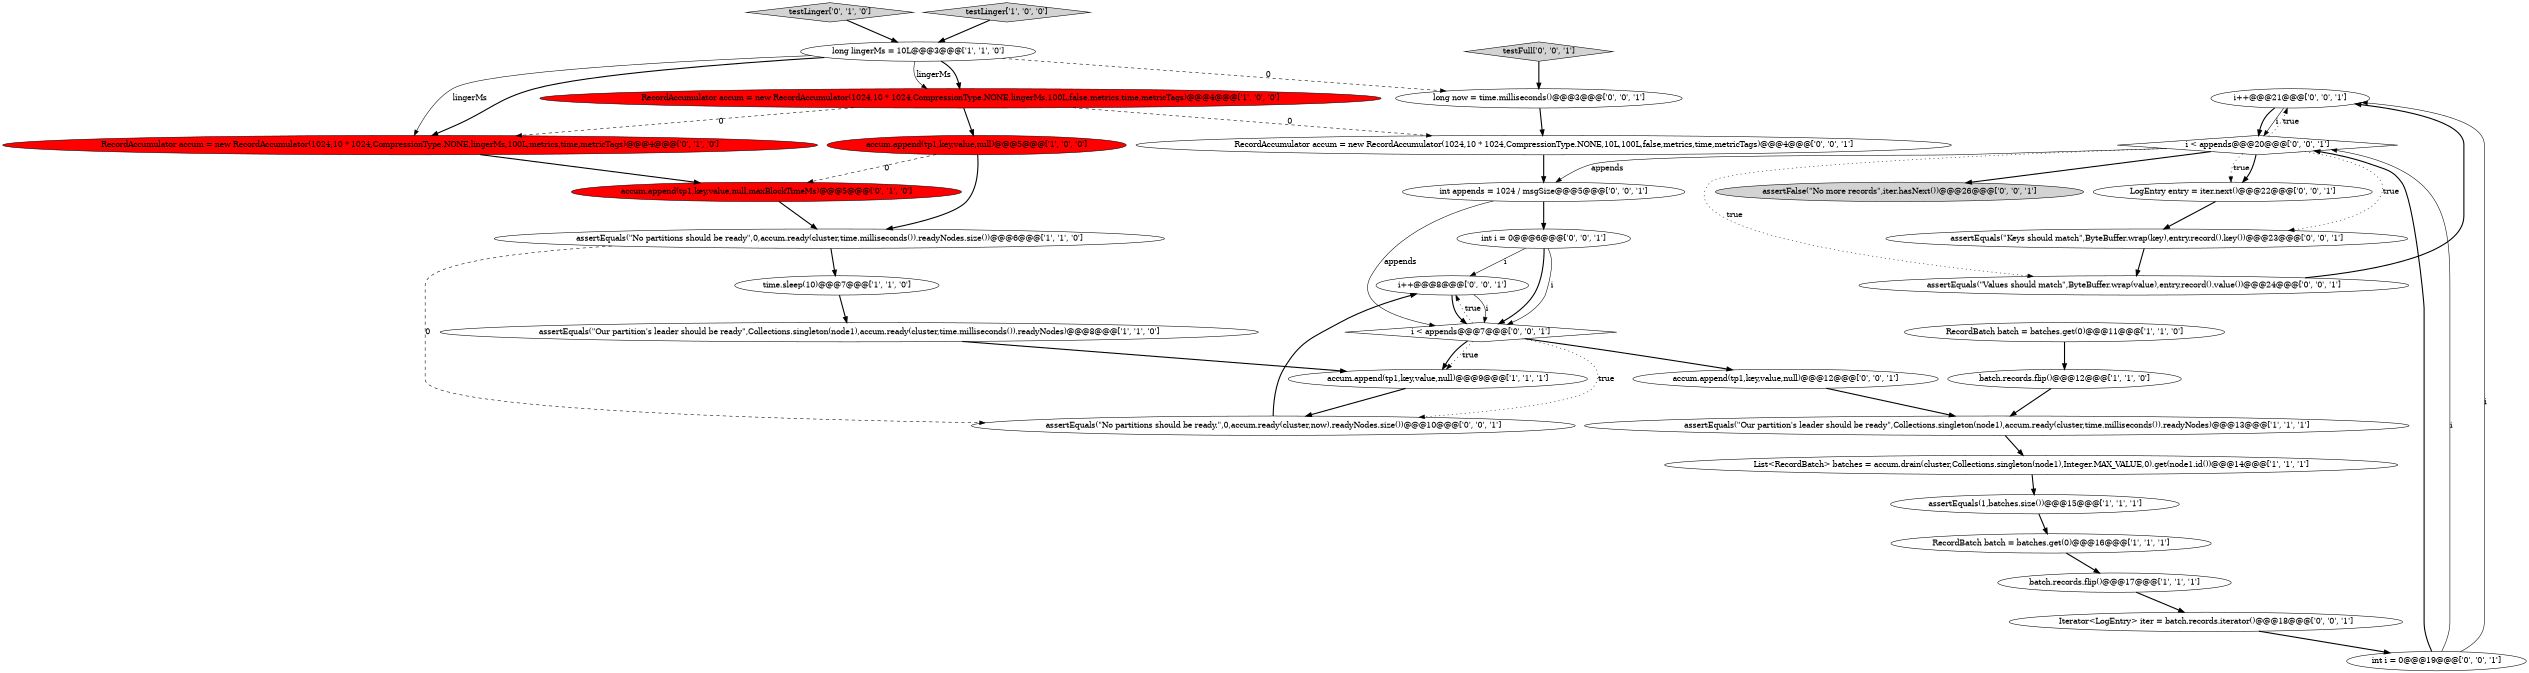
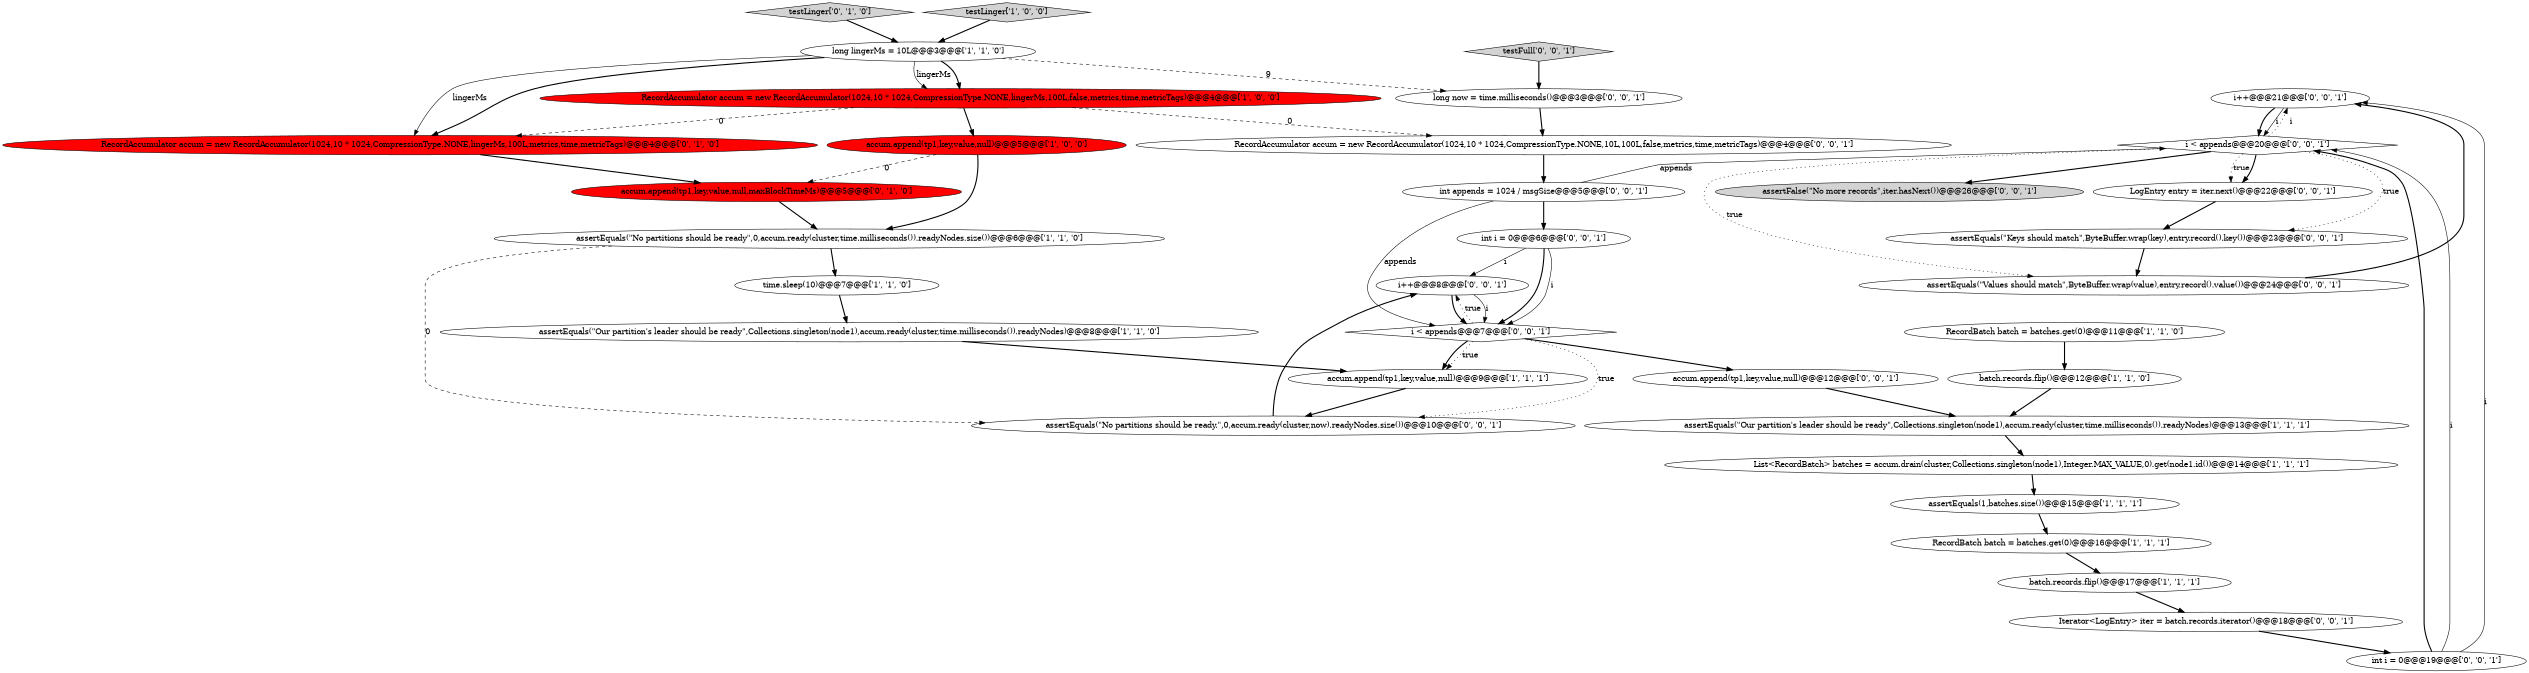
(1269, 75) -> (1269, 75)
(2291, 122) -> (2291, 122)
(1862, 155) -> (1869, 158)
